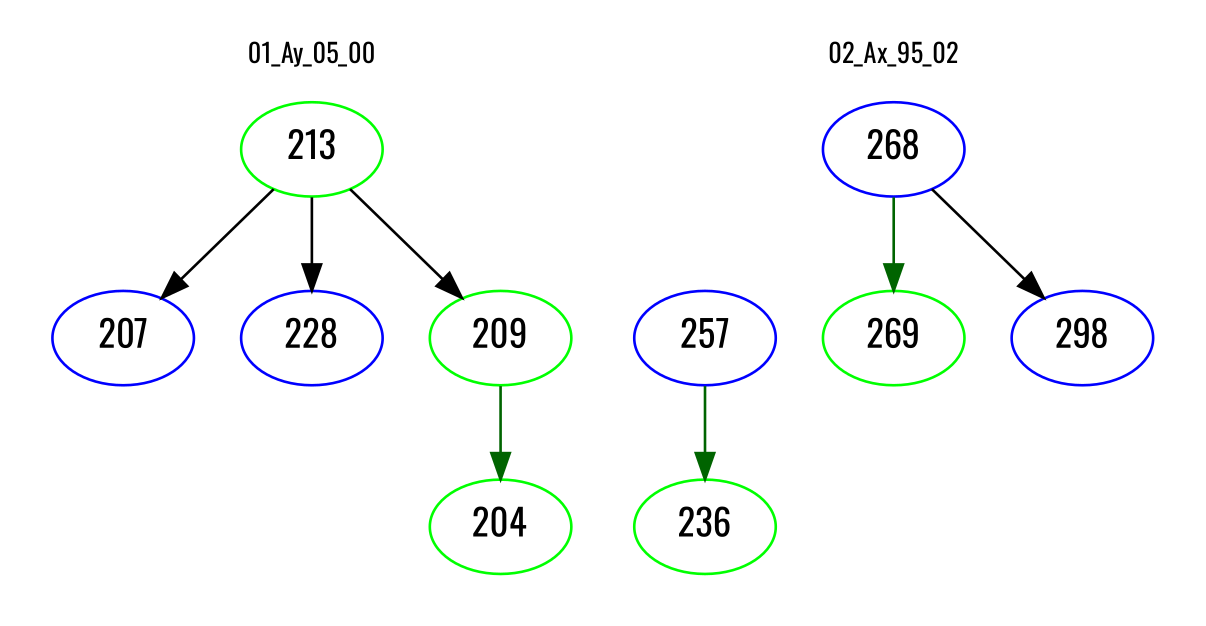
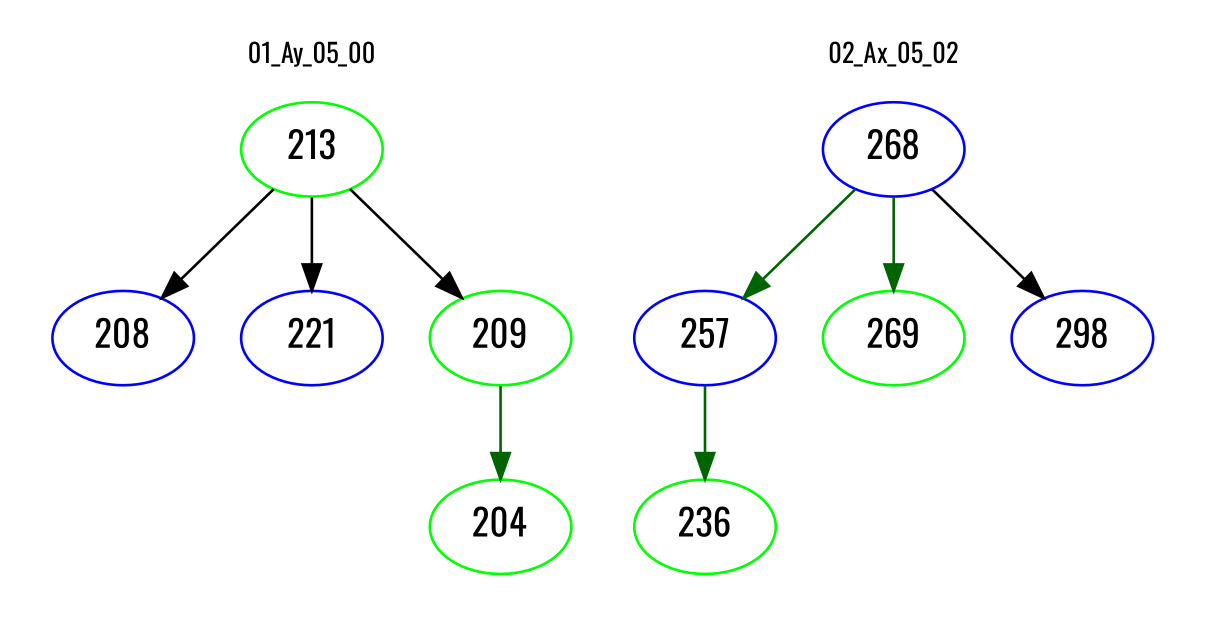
(894, 56) -> (894, 56)
none -> (809, 234)
(123, 338) -> (123, 338)
(312, 338) -> (312, 338)
